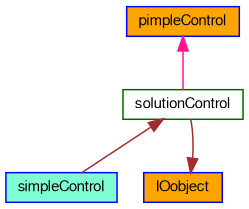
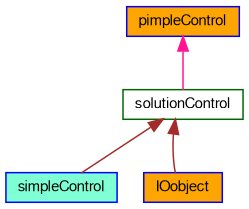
(193, 139) -> (173, 154)
